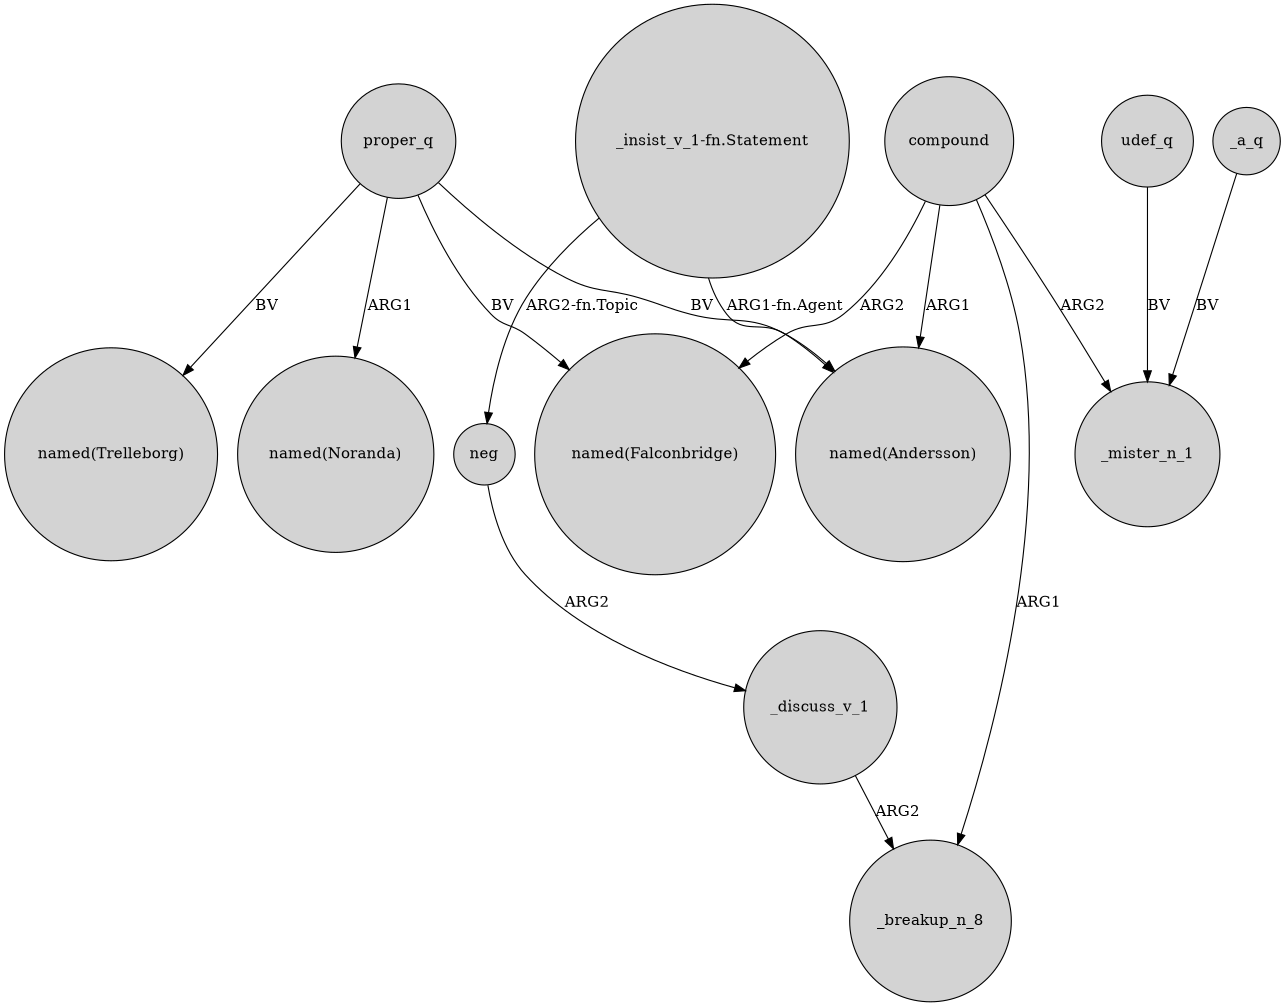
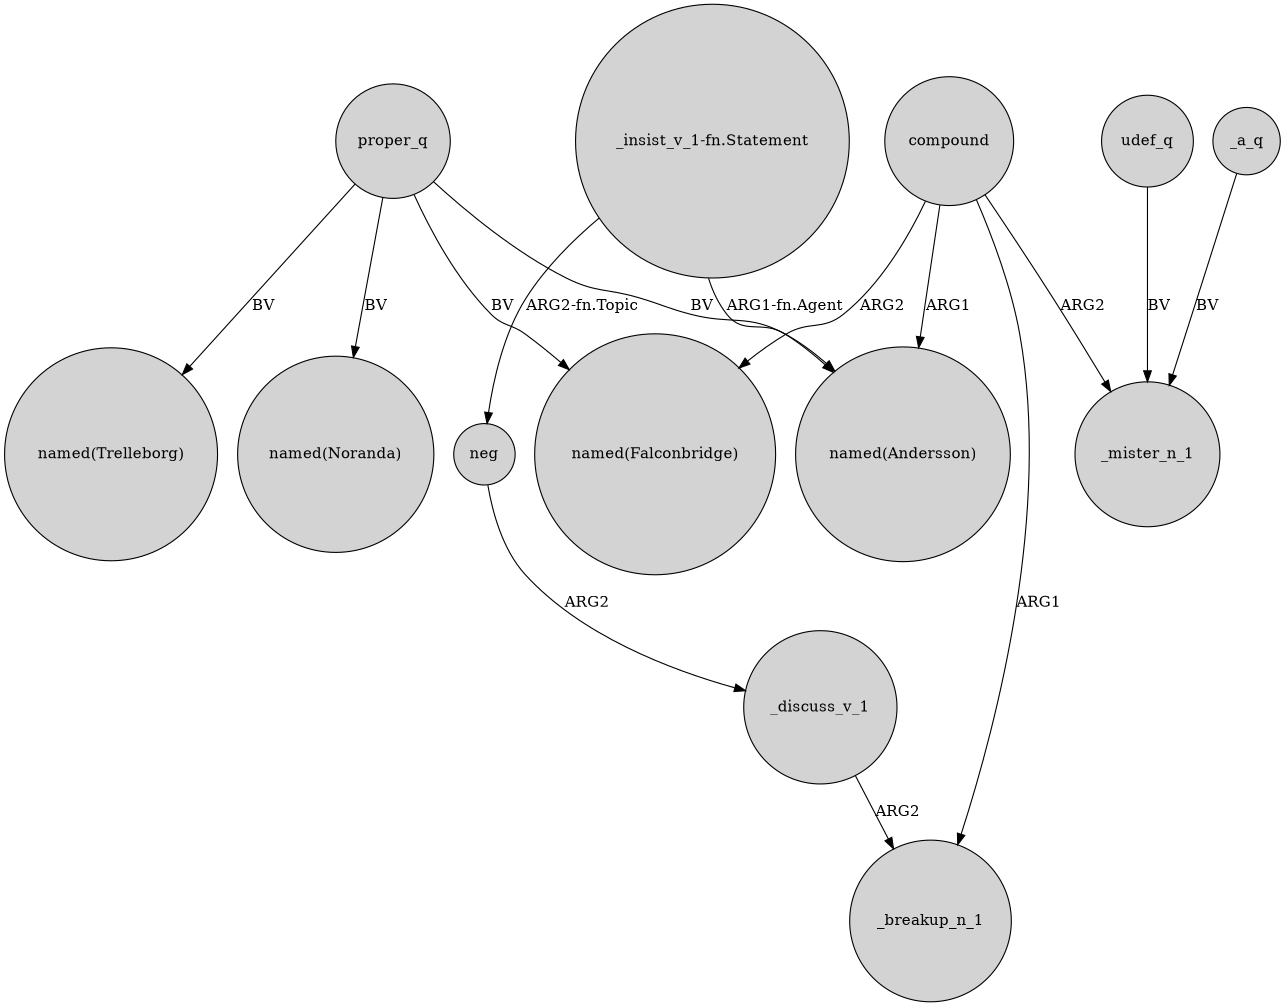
(390, 306) -> (376, 306)
(930, 921) -> (930, 921)
